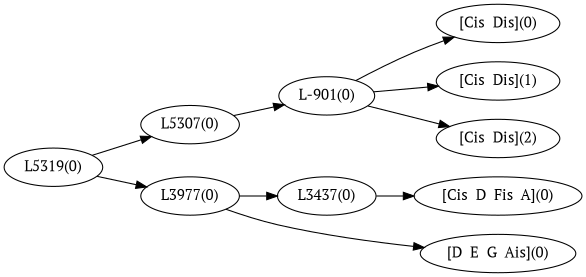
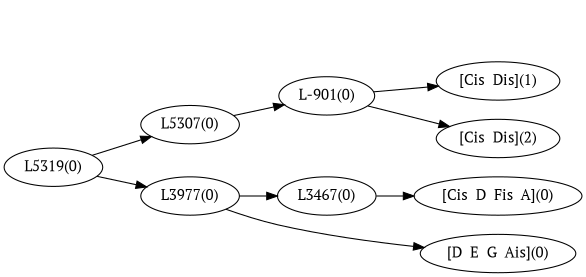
(498, 23) -> none
(327, 196) -> (327, 196)
